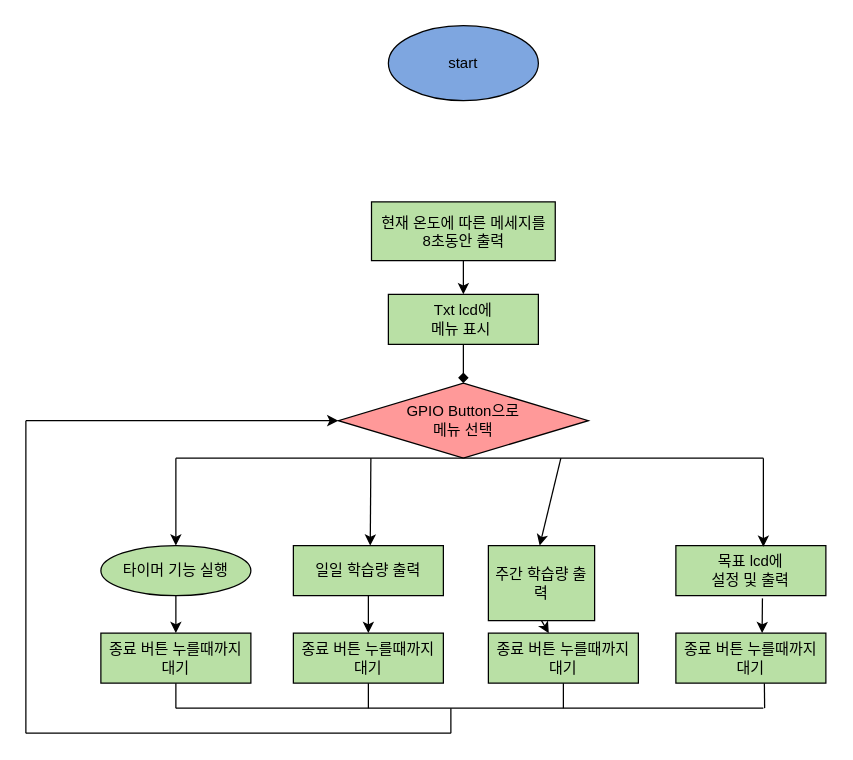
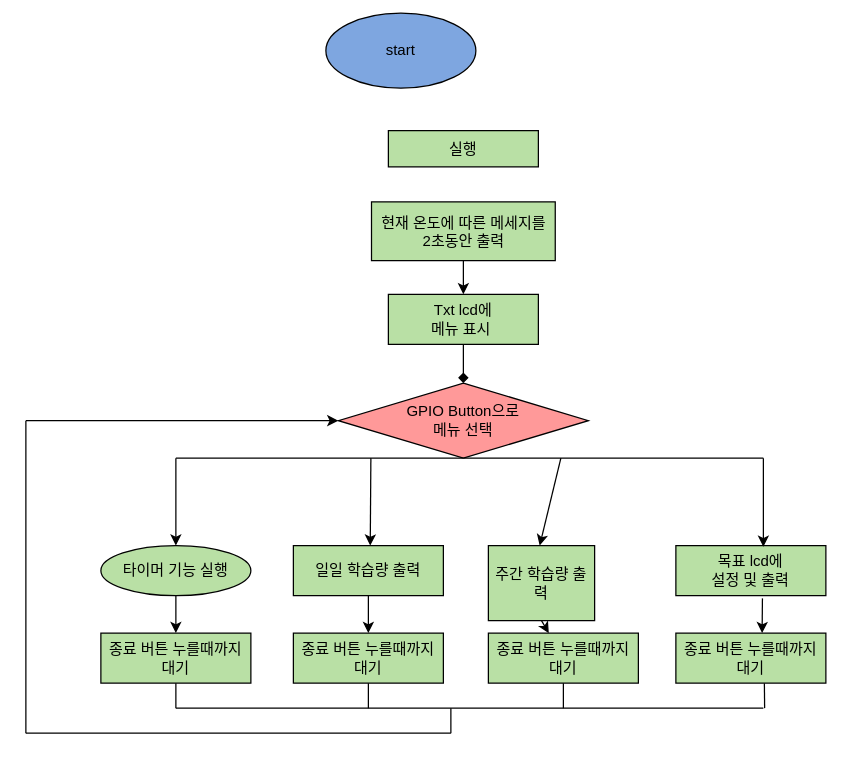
(463, 63) -> (401, 51)
none -> (463, 149)
(464, 232) -> (464, 232)
